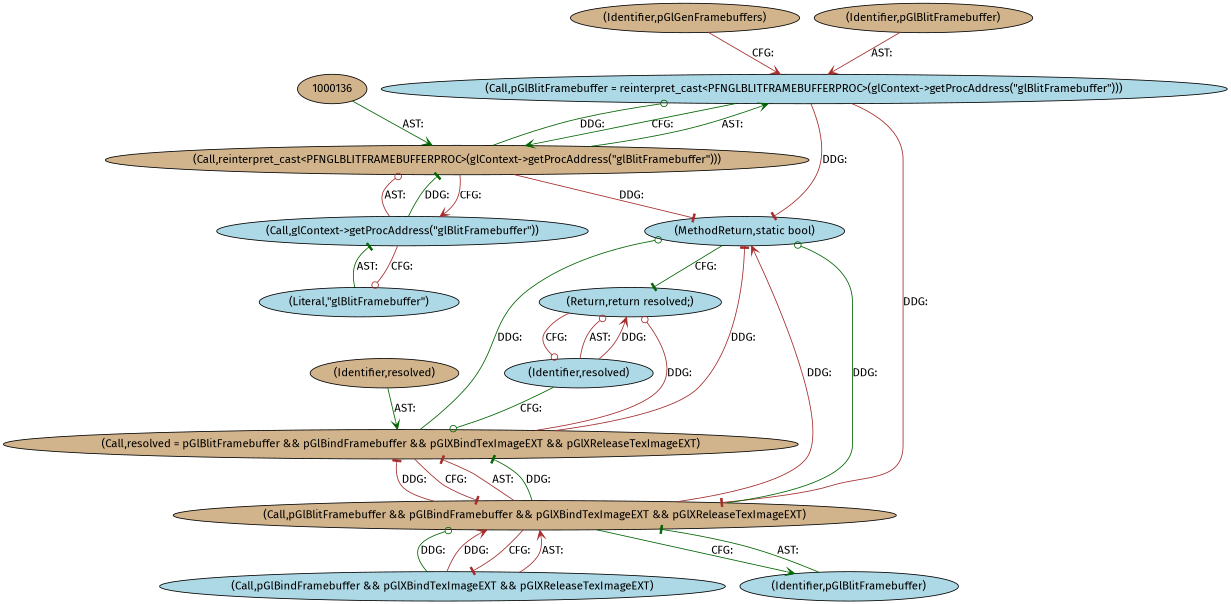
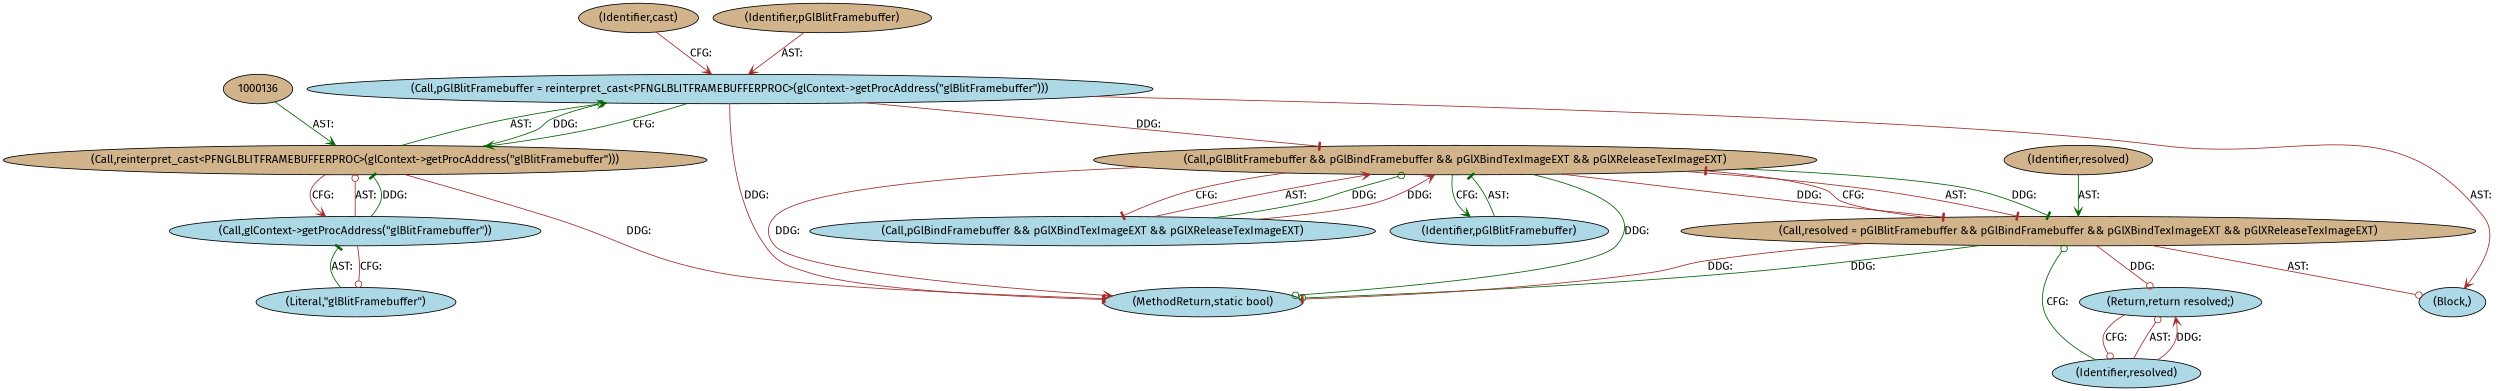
(685, 18) -> (639, 18)
(689, 266) -> none
none -> (2452, 302)
